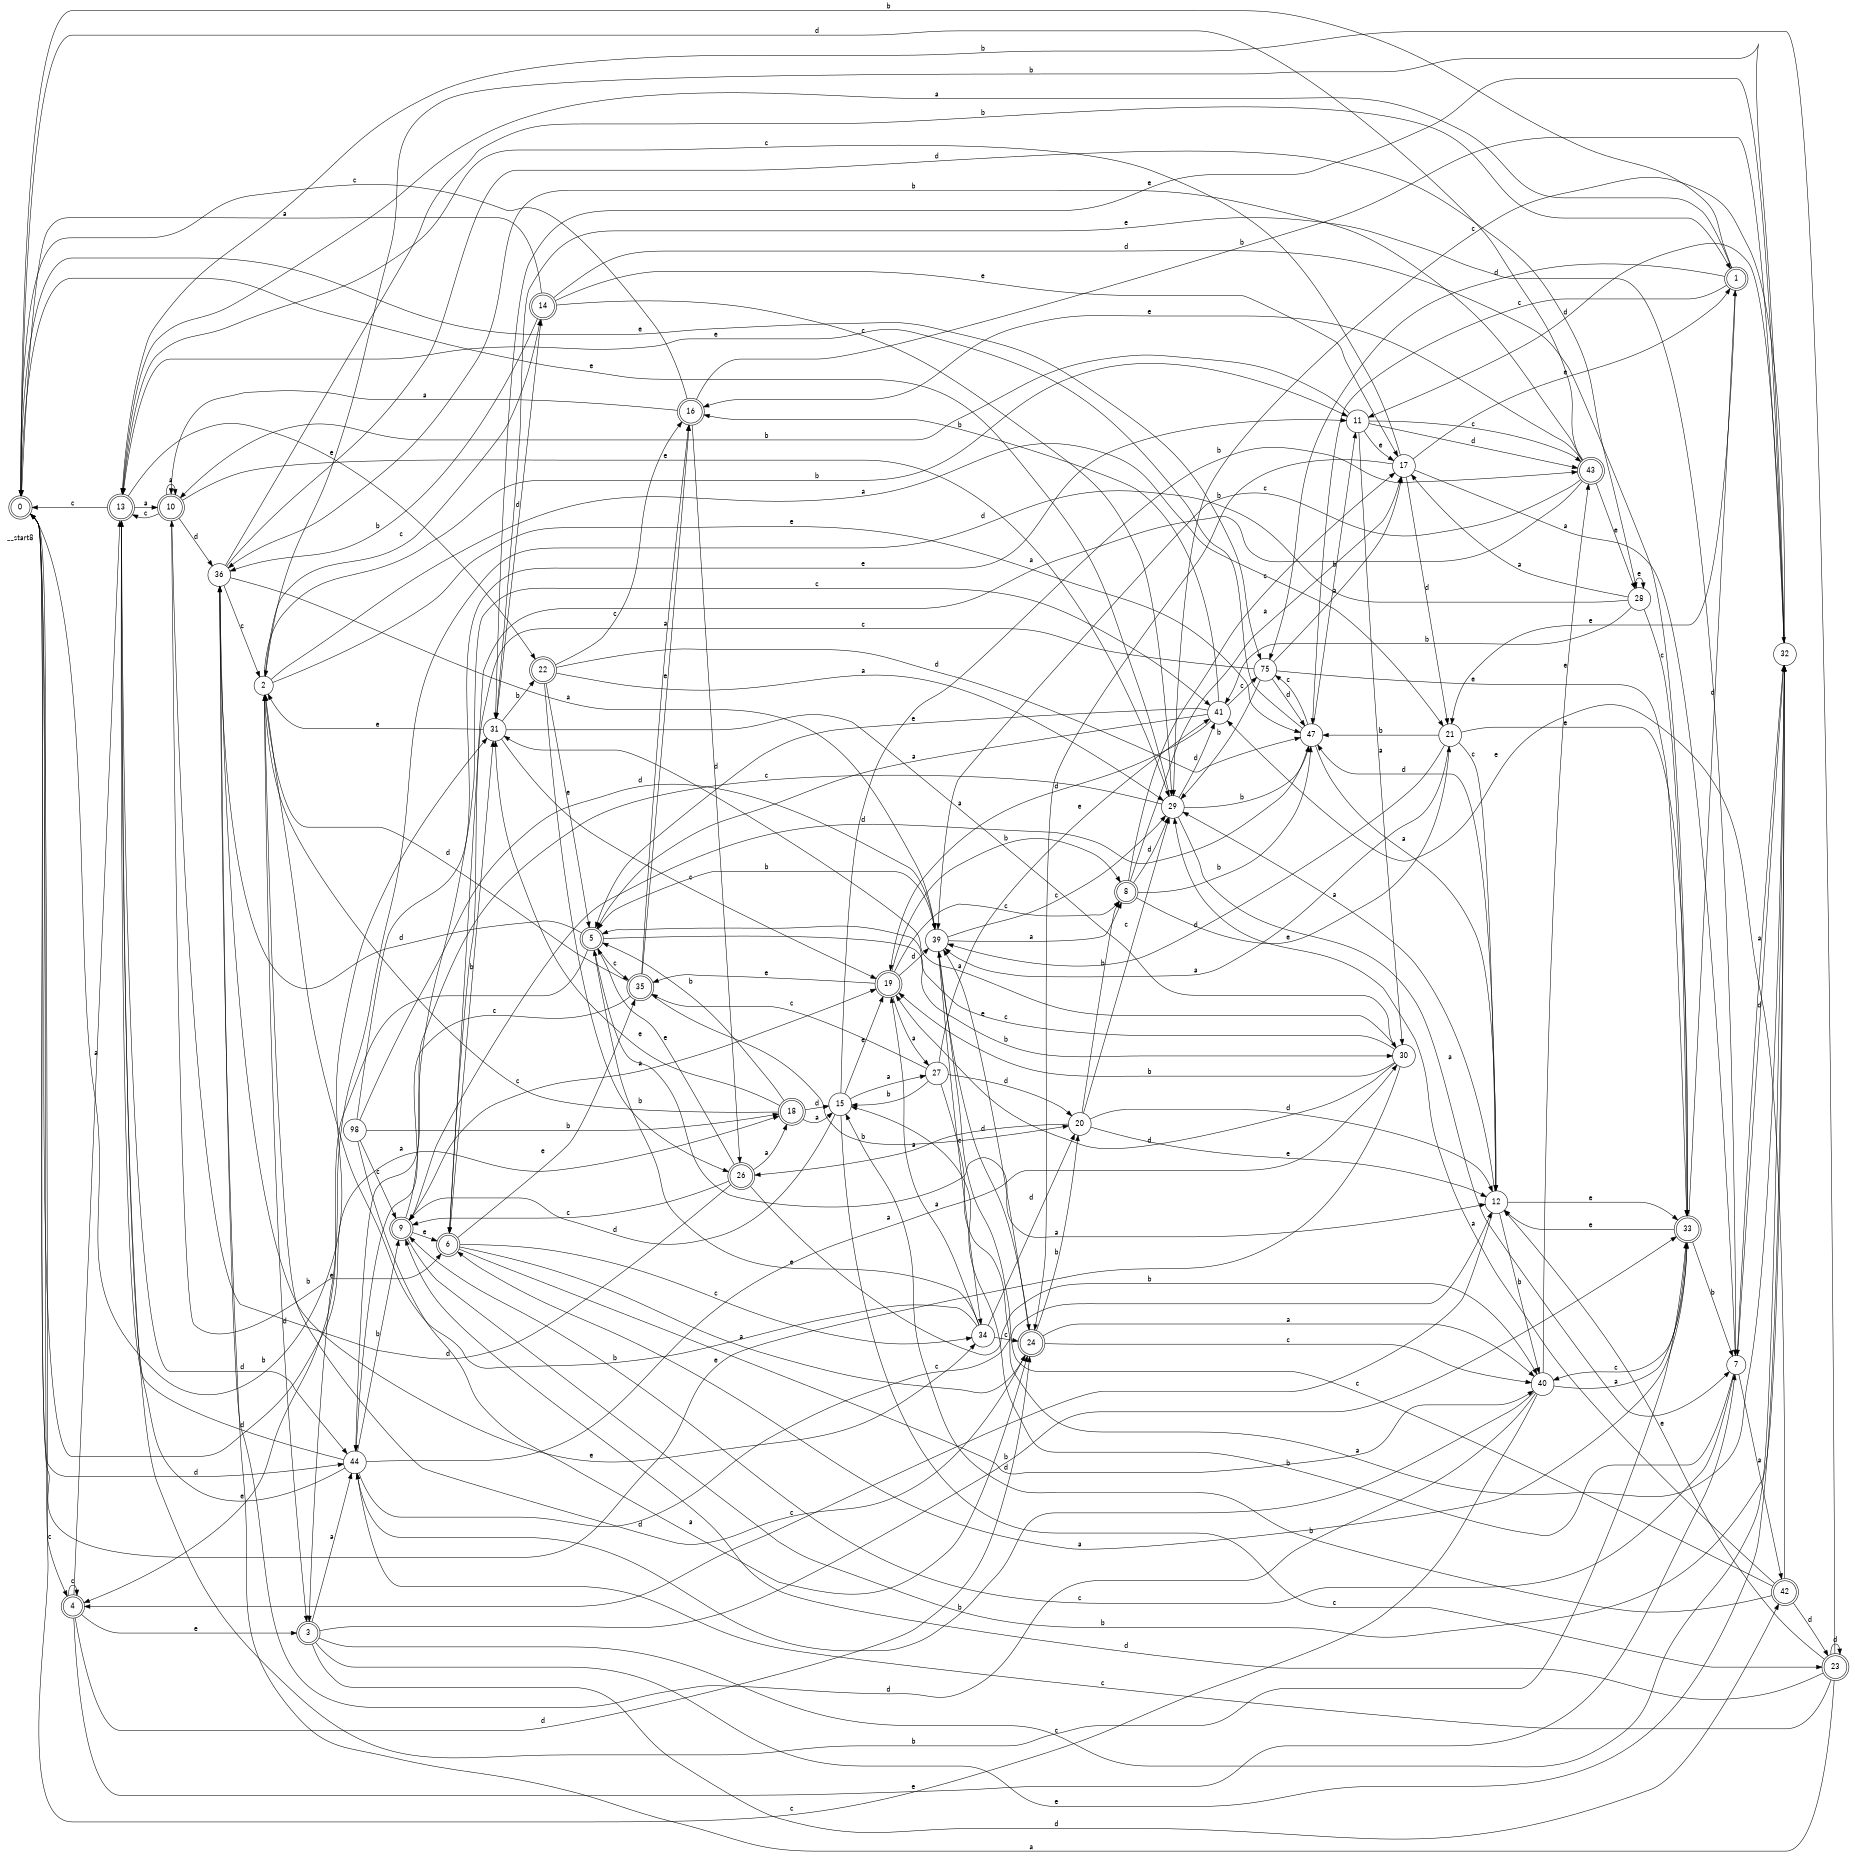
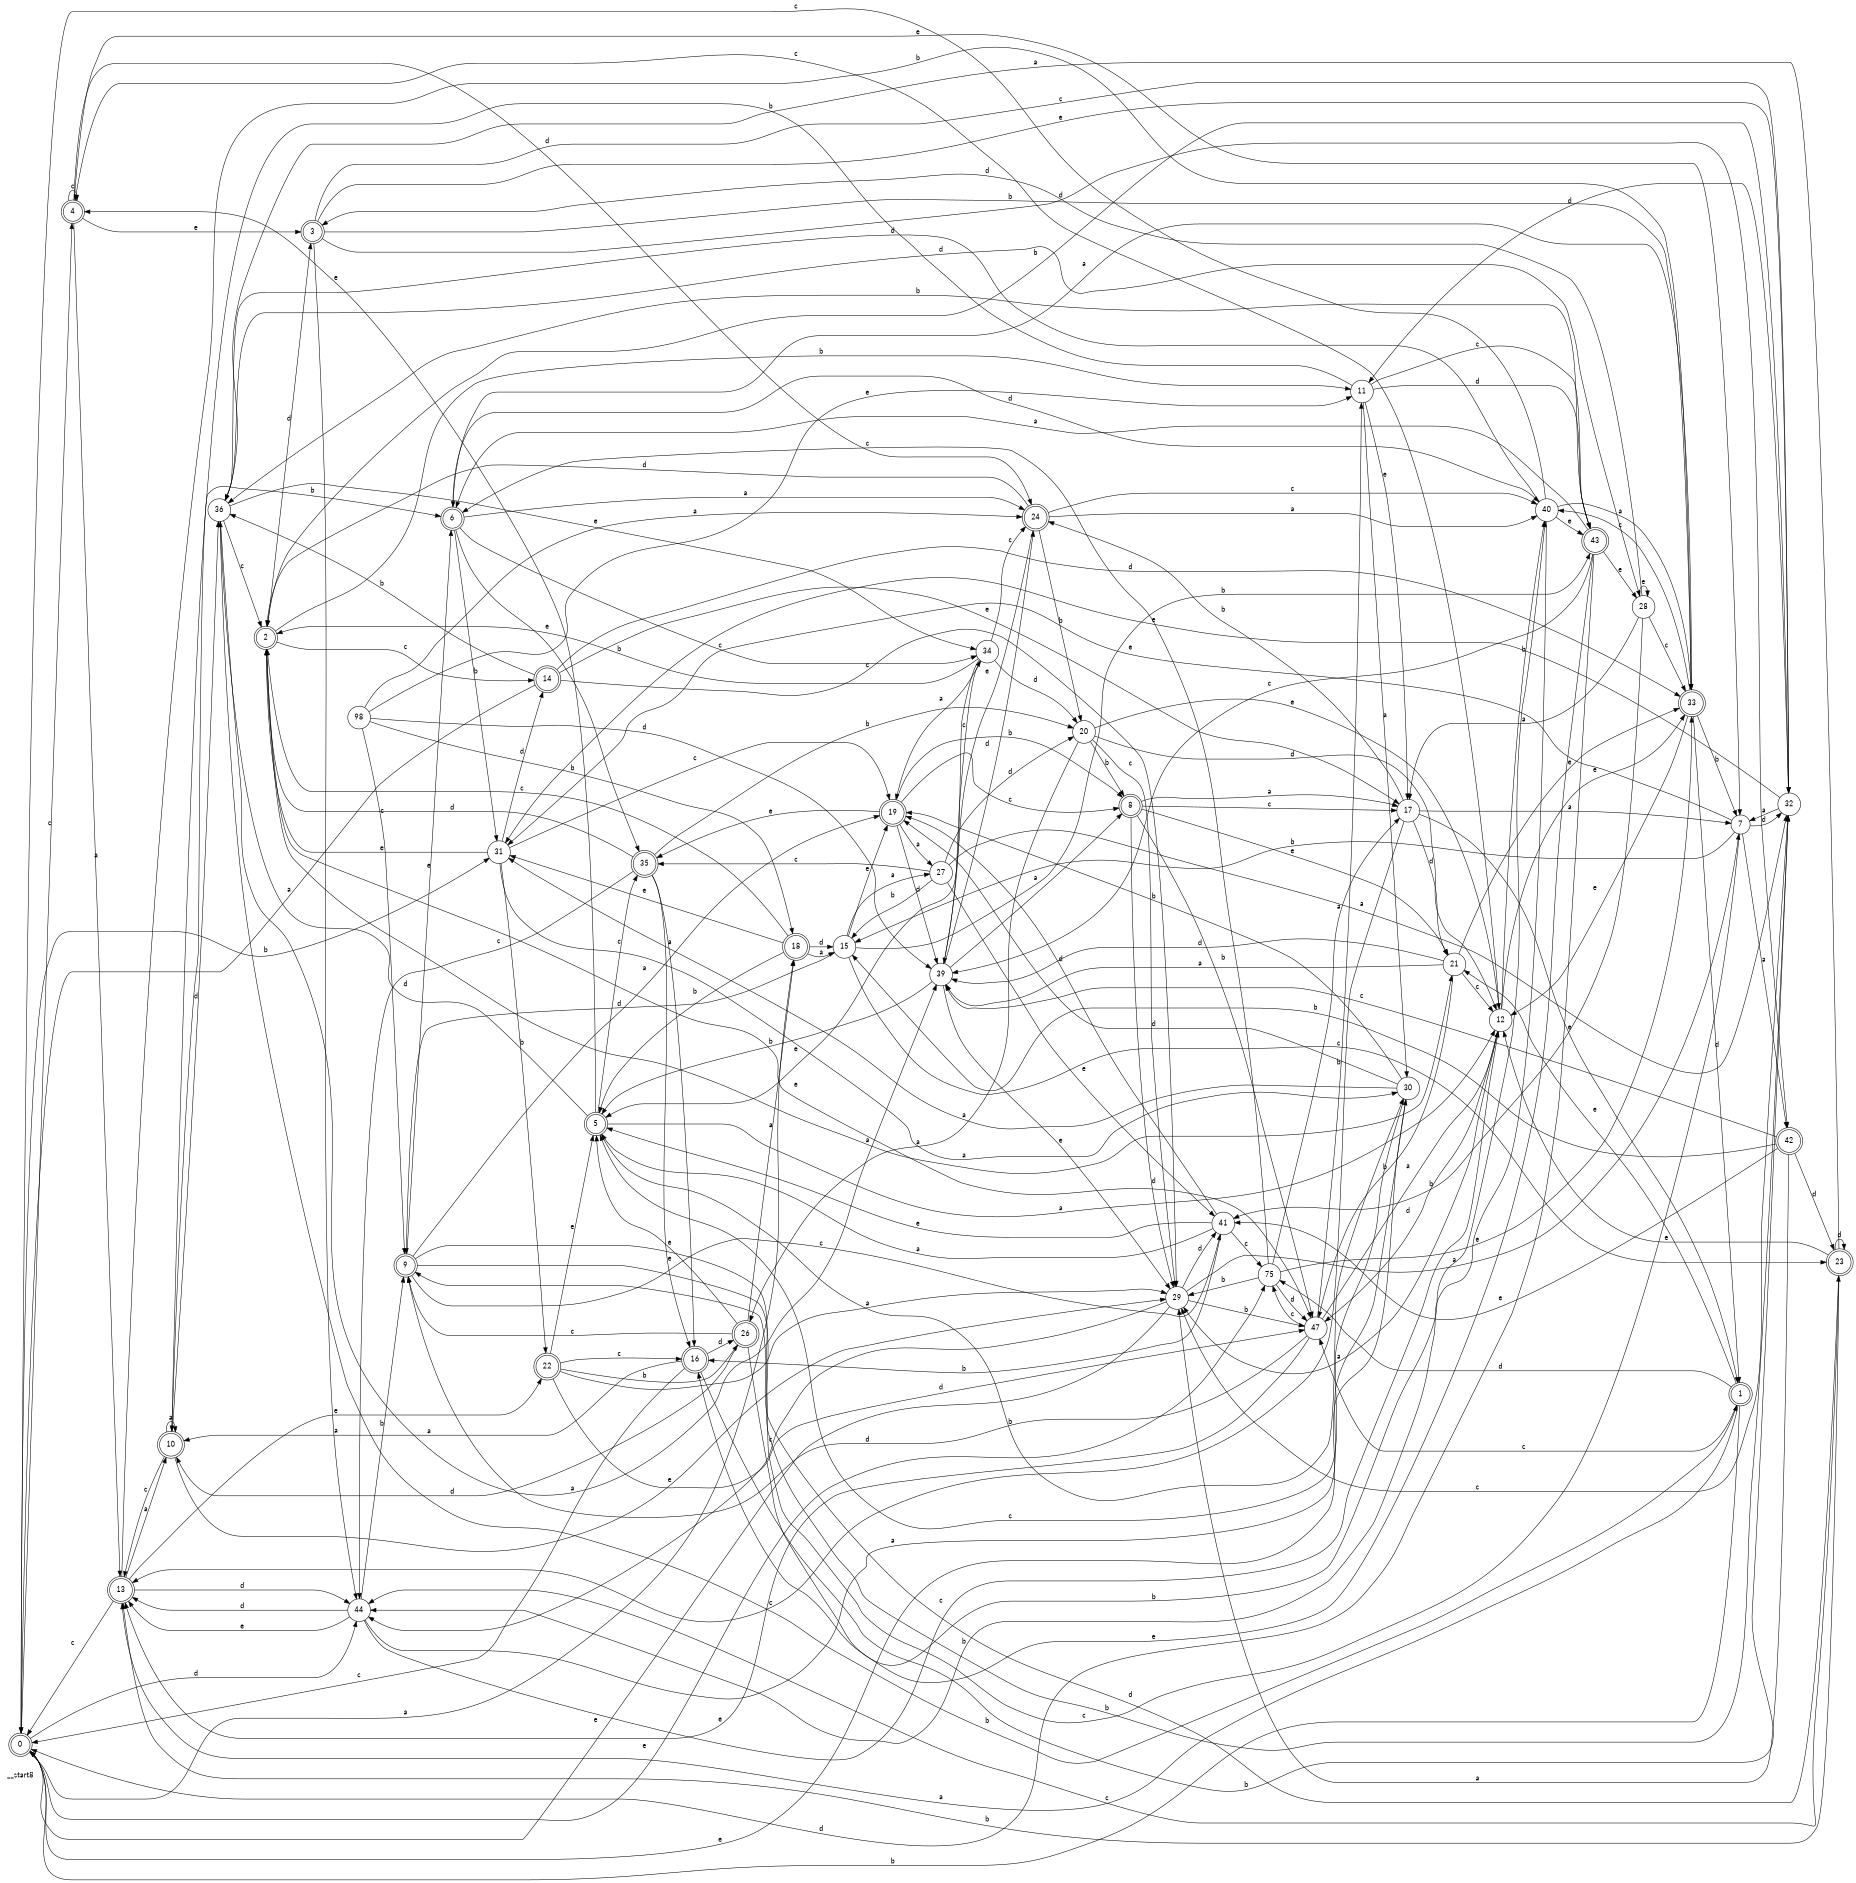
(264, 686) -> (266, 638)
(1057, 896) -> (1061, 1141)
(1046, 1641) -> (1240, 1763)
